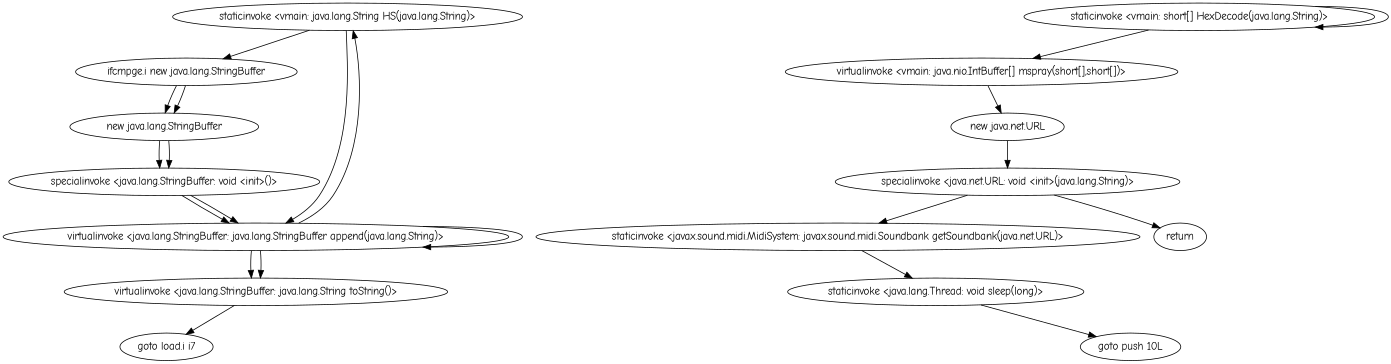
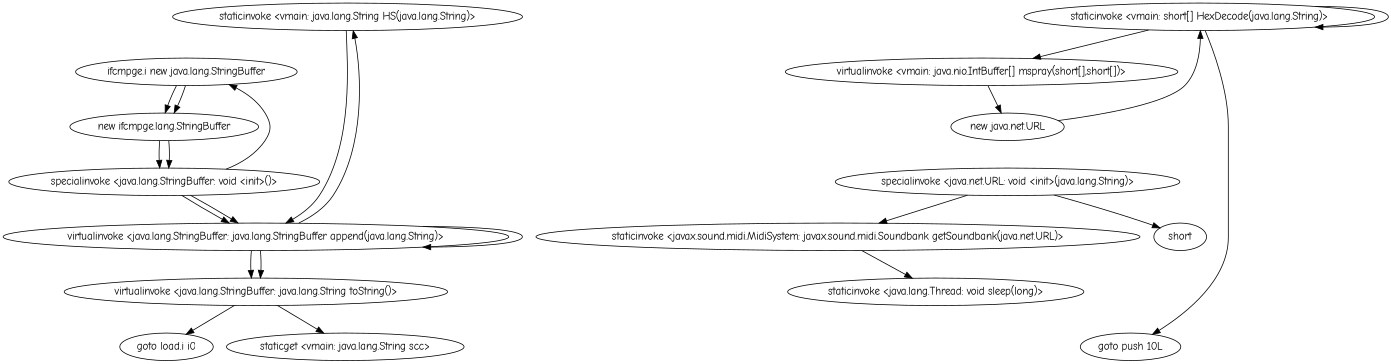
(270, 43) -> (269, 132)
(164, 127) -> (164, 127)
(1008, 151) -> (1148, 103)
(1180, 237) -> (1180, 237)
(1035, 320) -> (1228, 193)
(167, 347) -> (167, 347)
none -> (345, 347)
